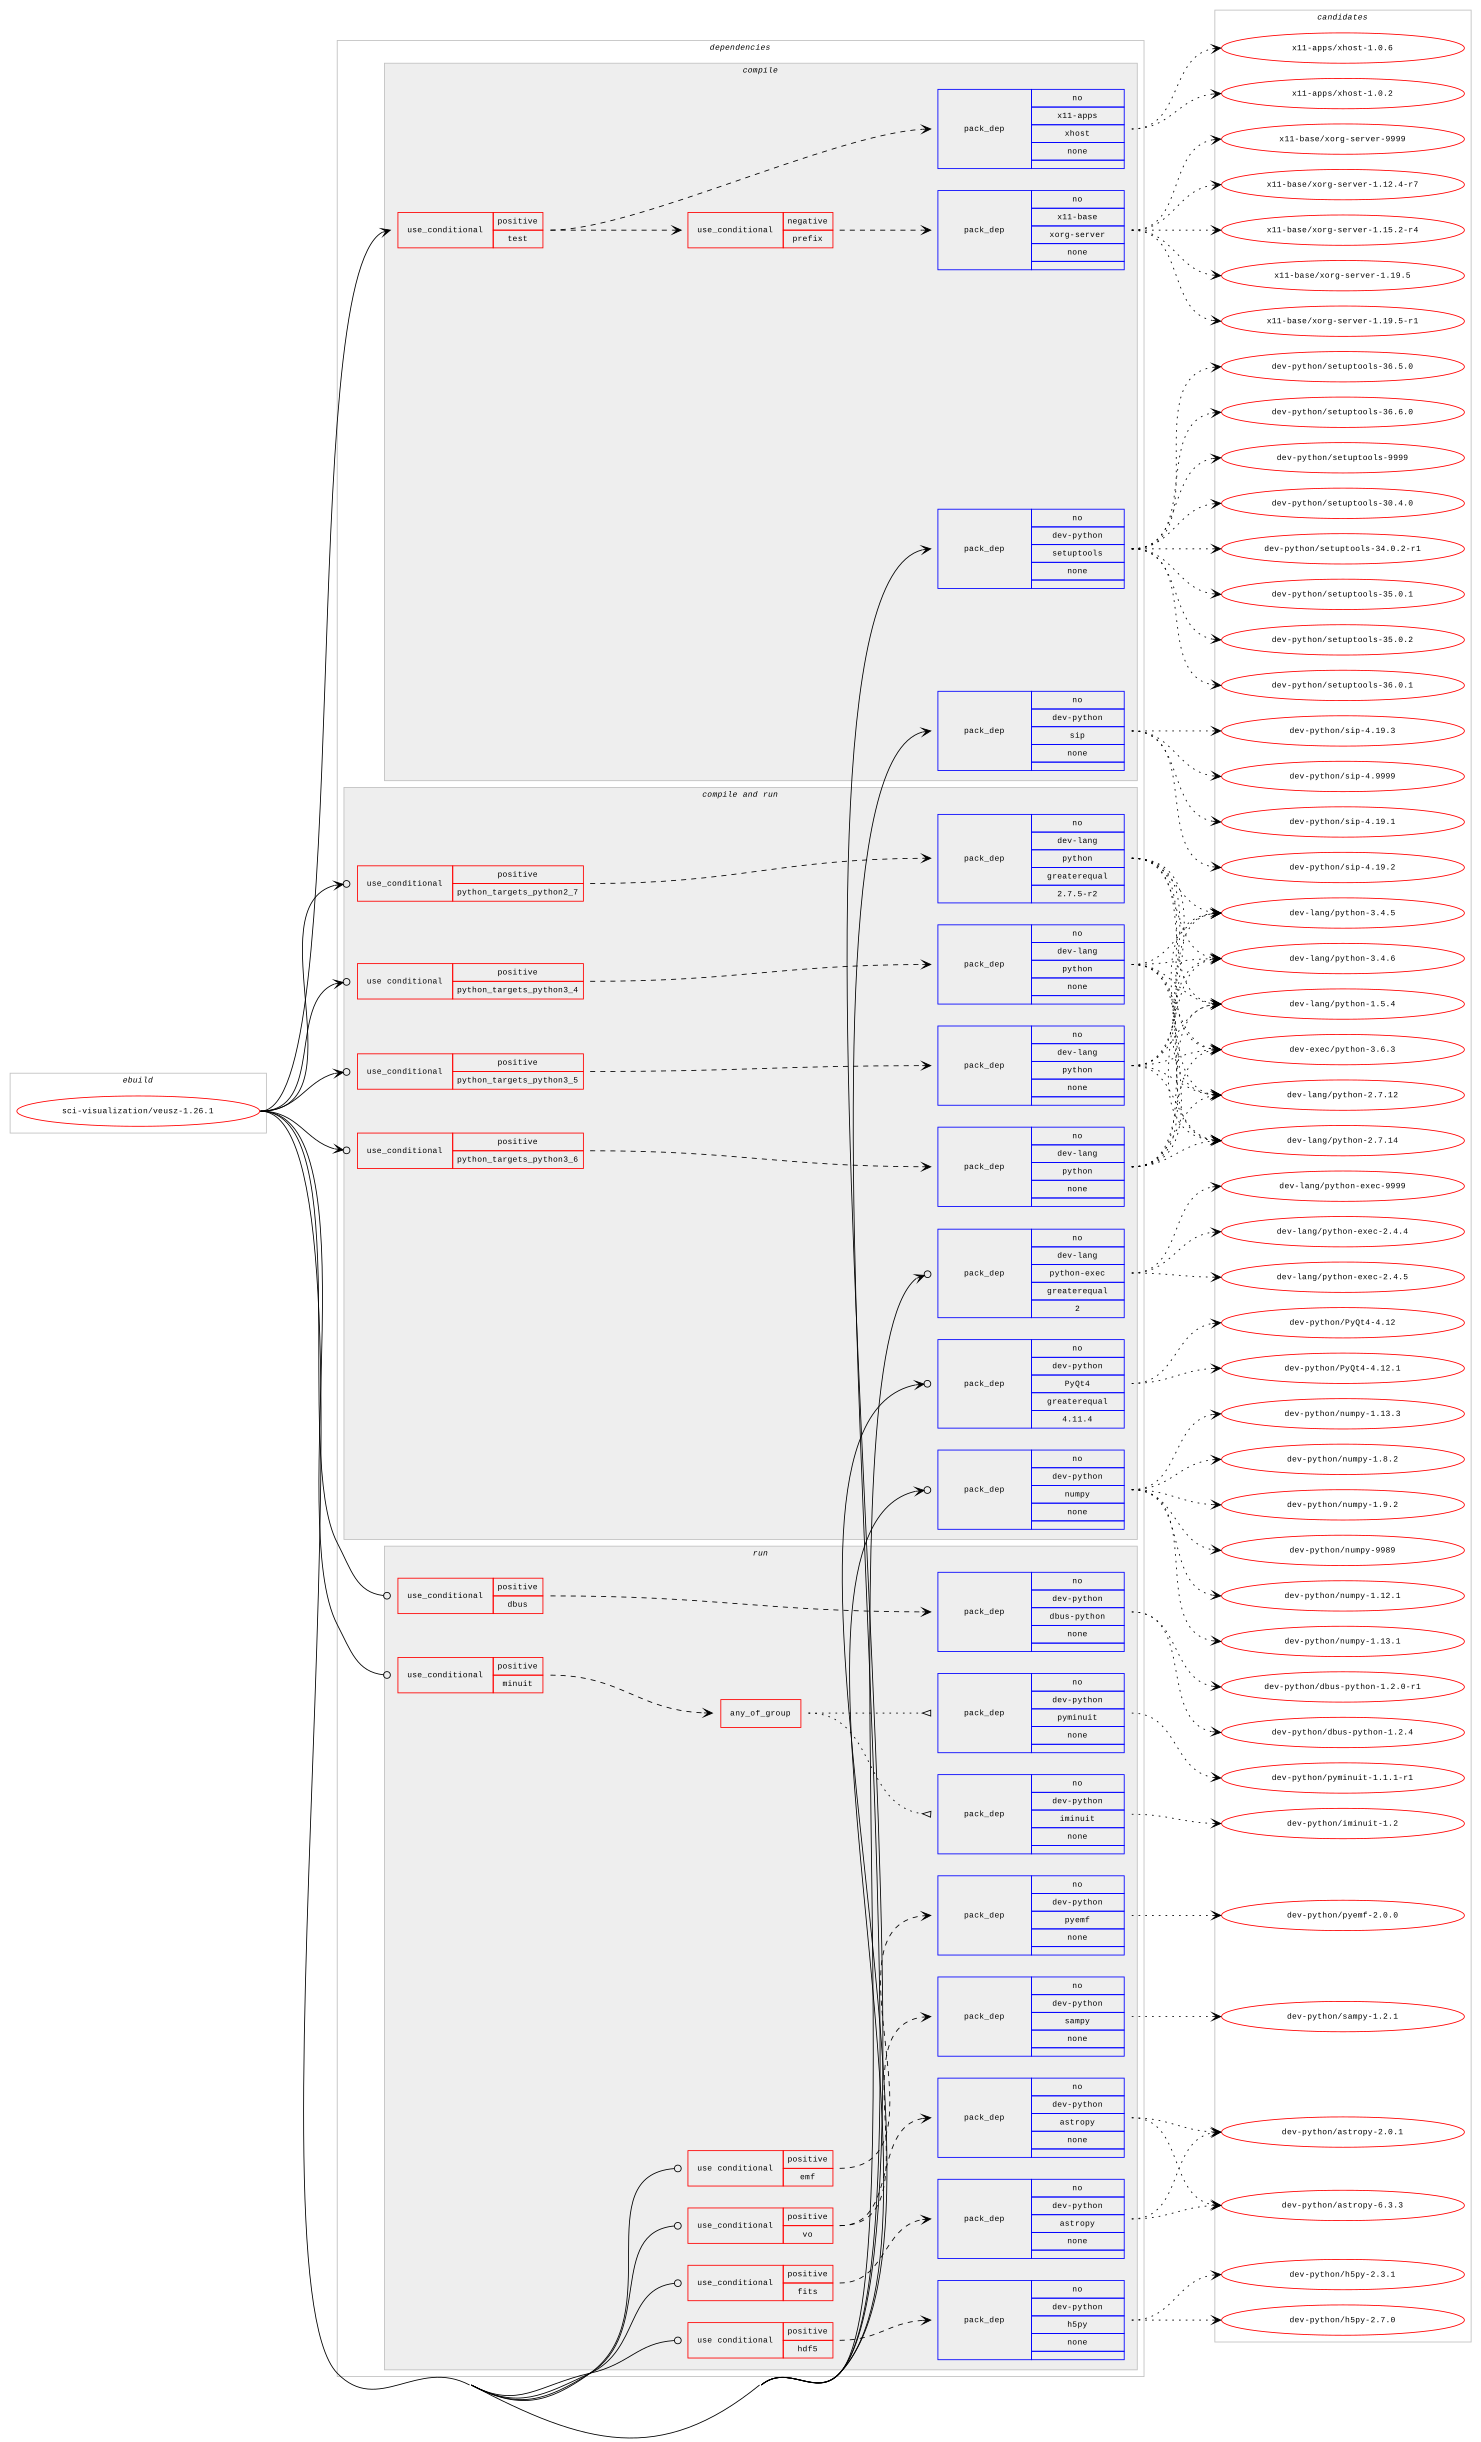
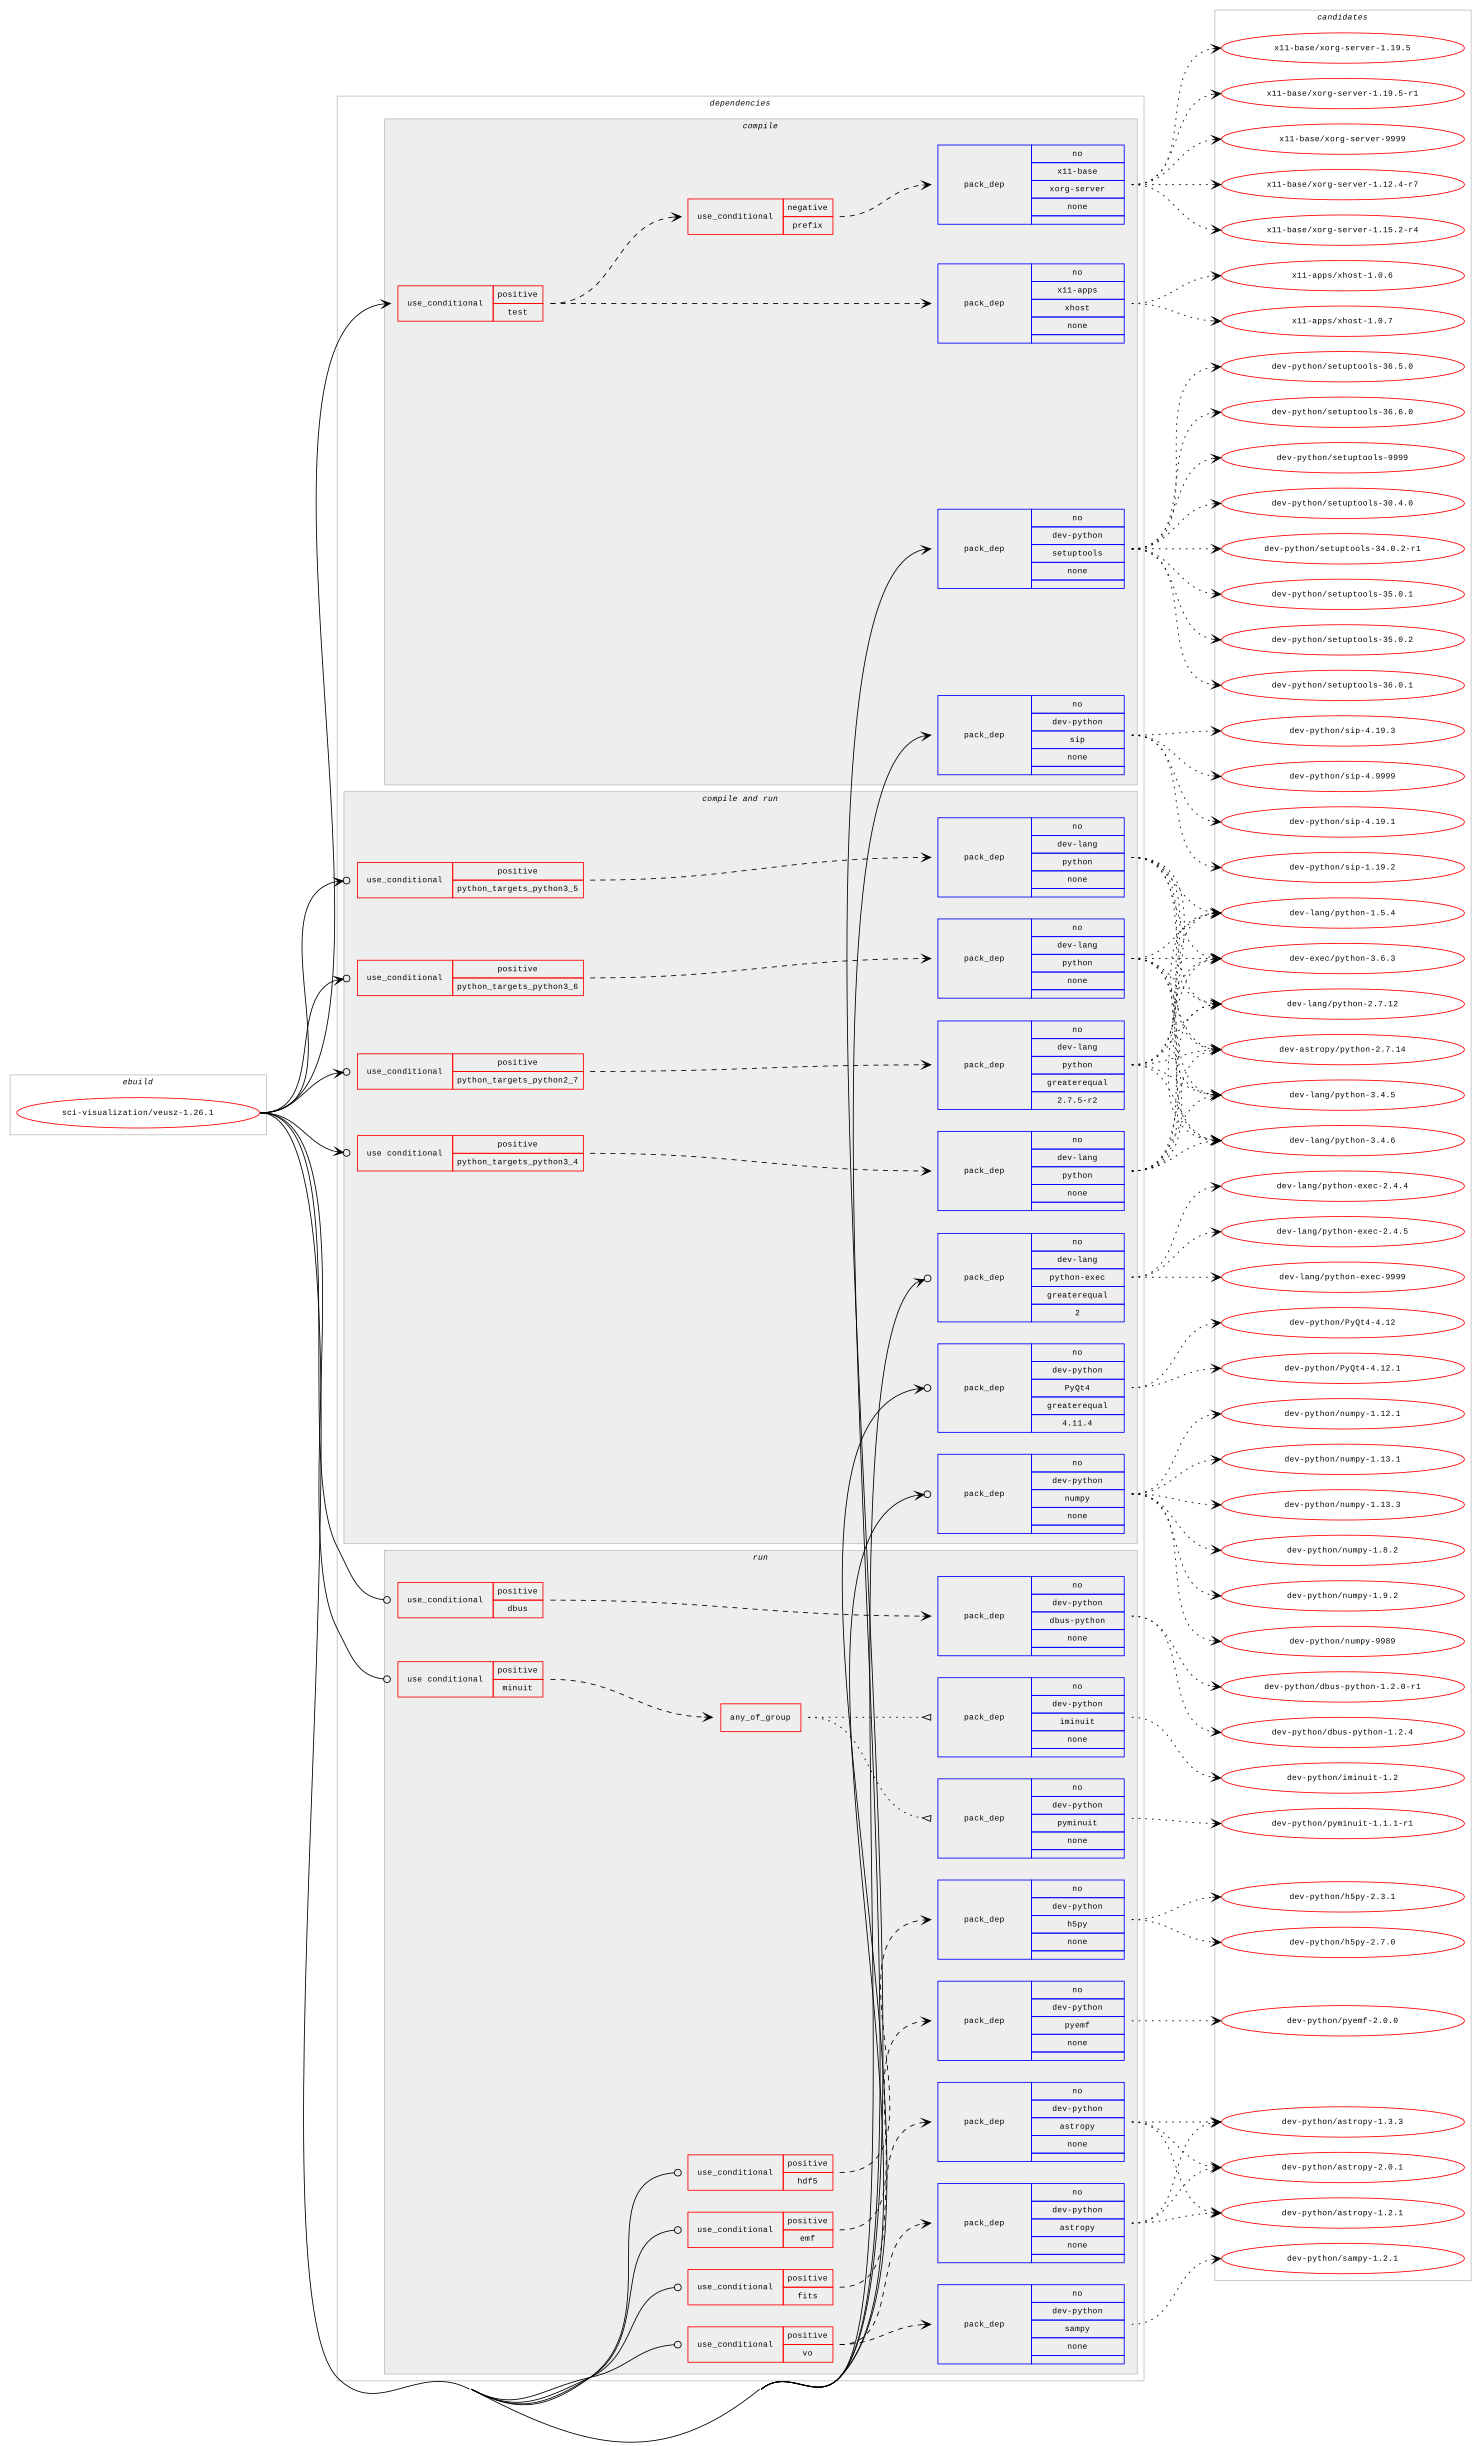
(1343, 94) -> (1343, 321)
(1343, 868) -> (1343, 868)
(1343, 1141) -> (1343, 1050)
(1343, 2205) -> (1343, 2122)
none -> (1343, 2213)
